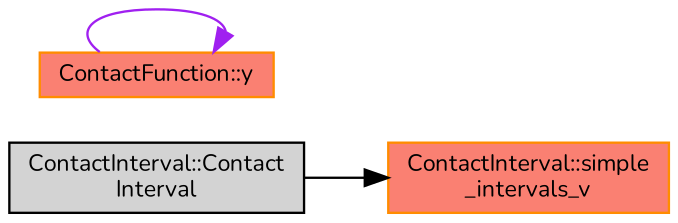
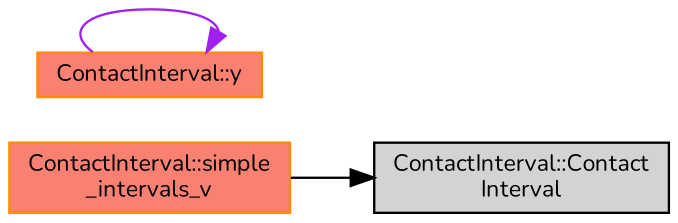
(157, 75) -> (150, 75)
(334, 178) -> (320, 178)
